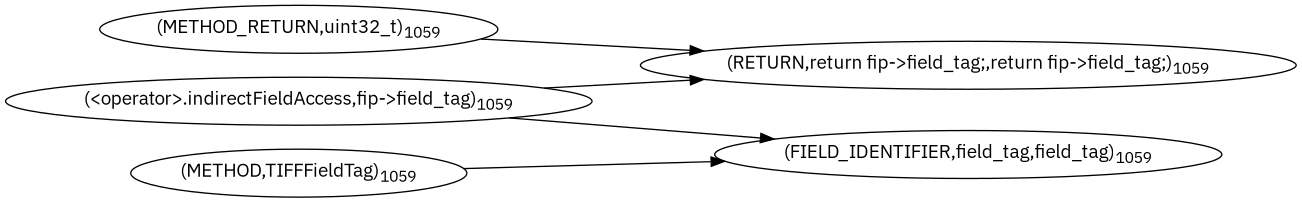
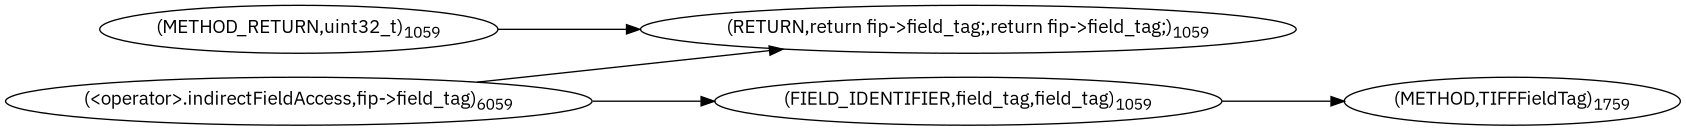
(495, 99) -> (495, 99)
(587, 165) -> (1276, 101)
(399, 171) -> (1612, 99)
